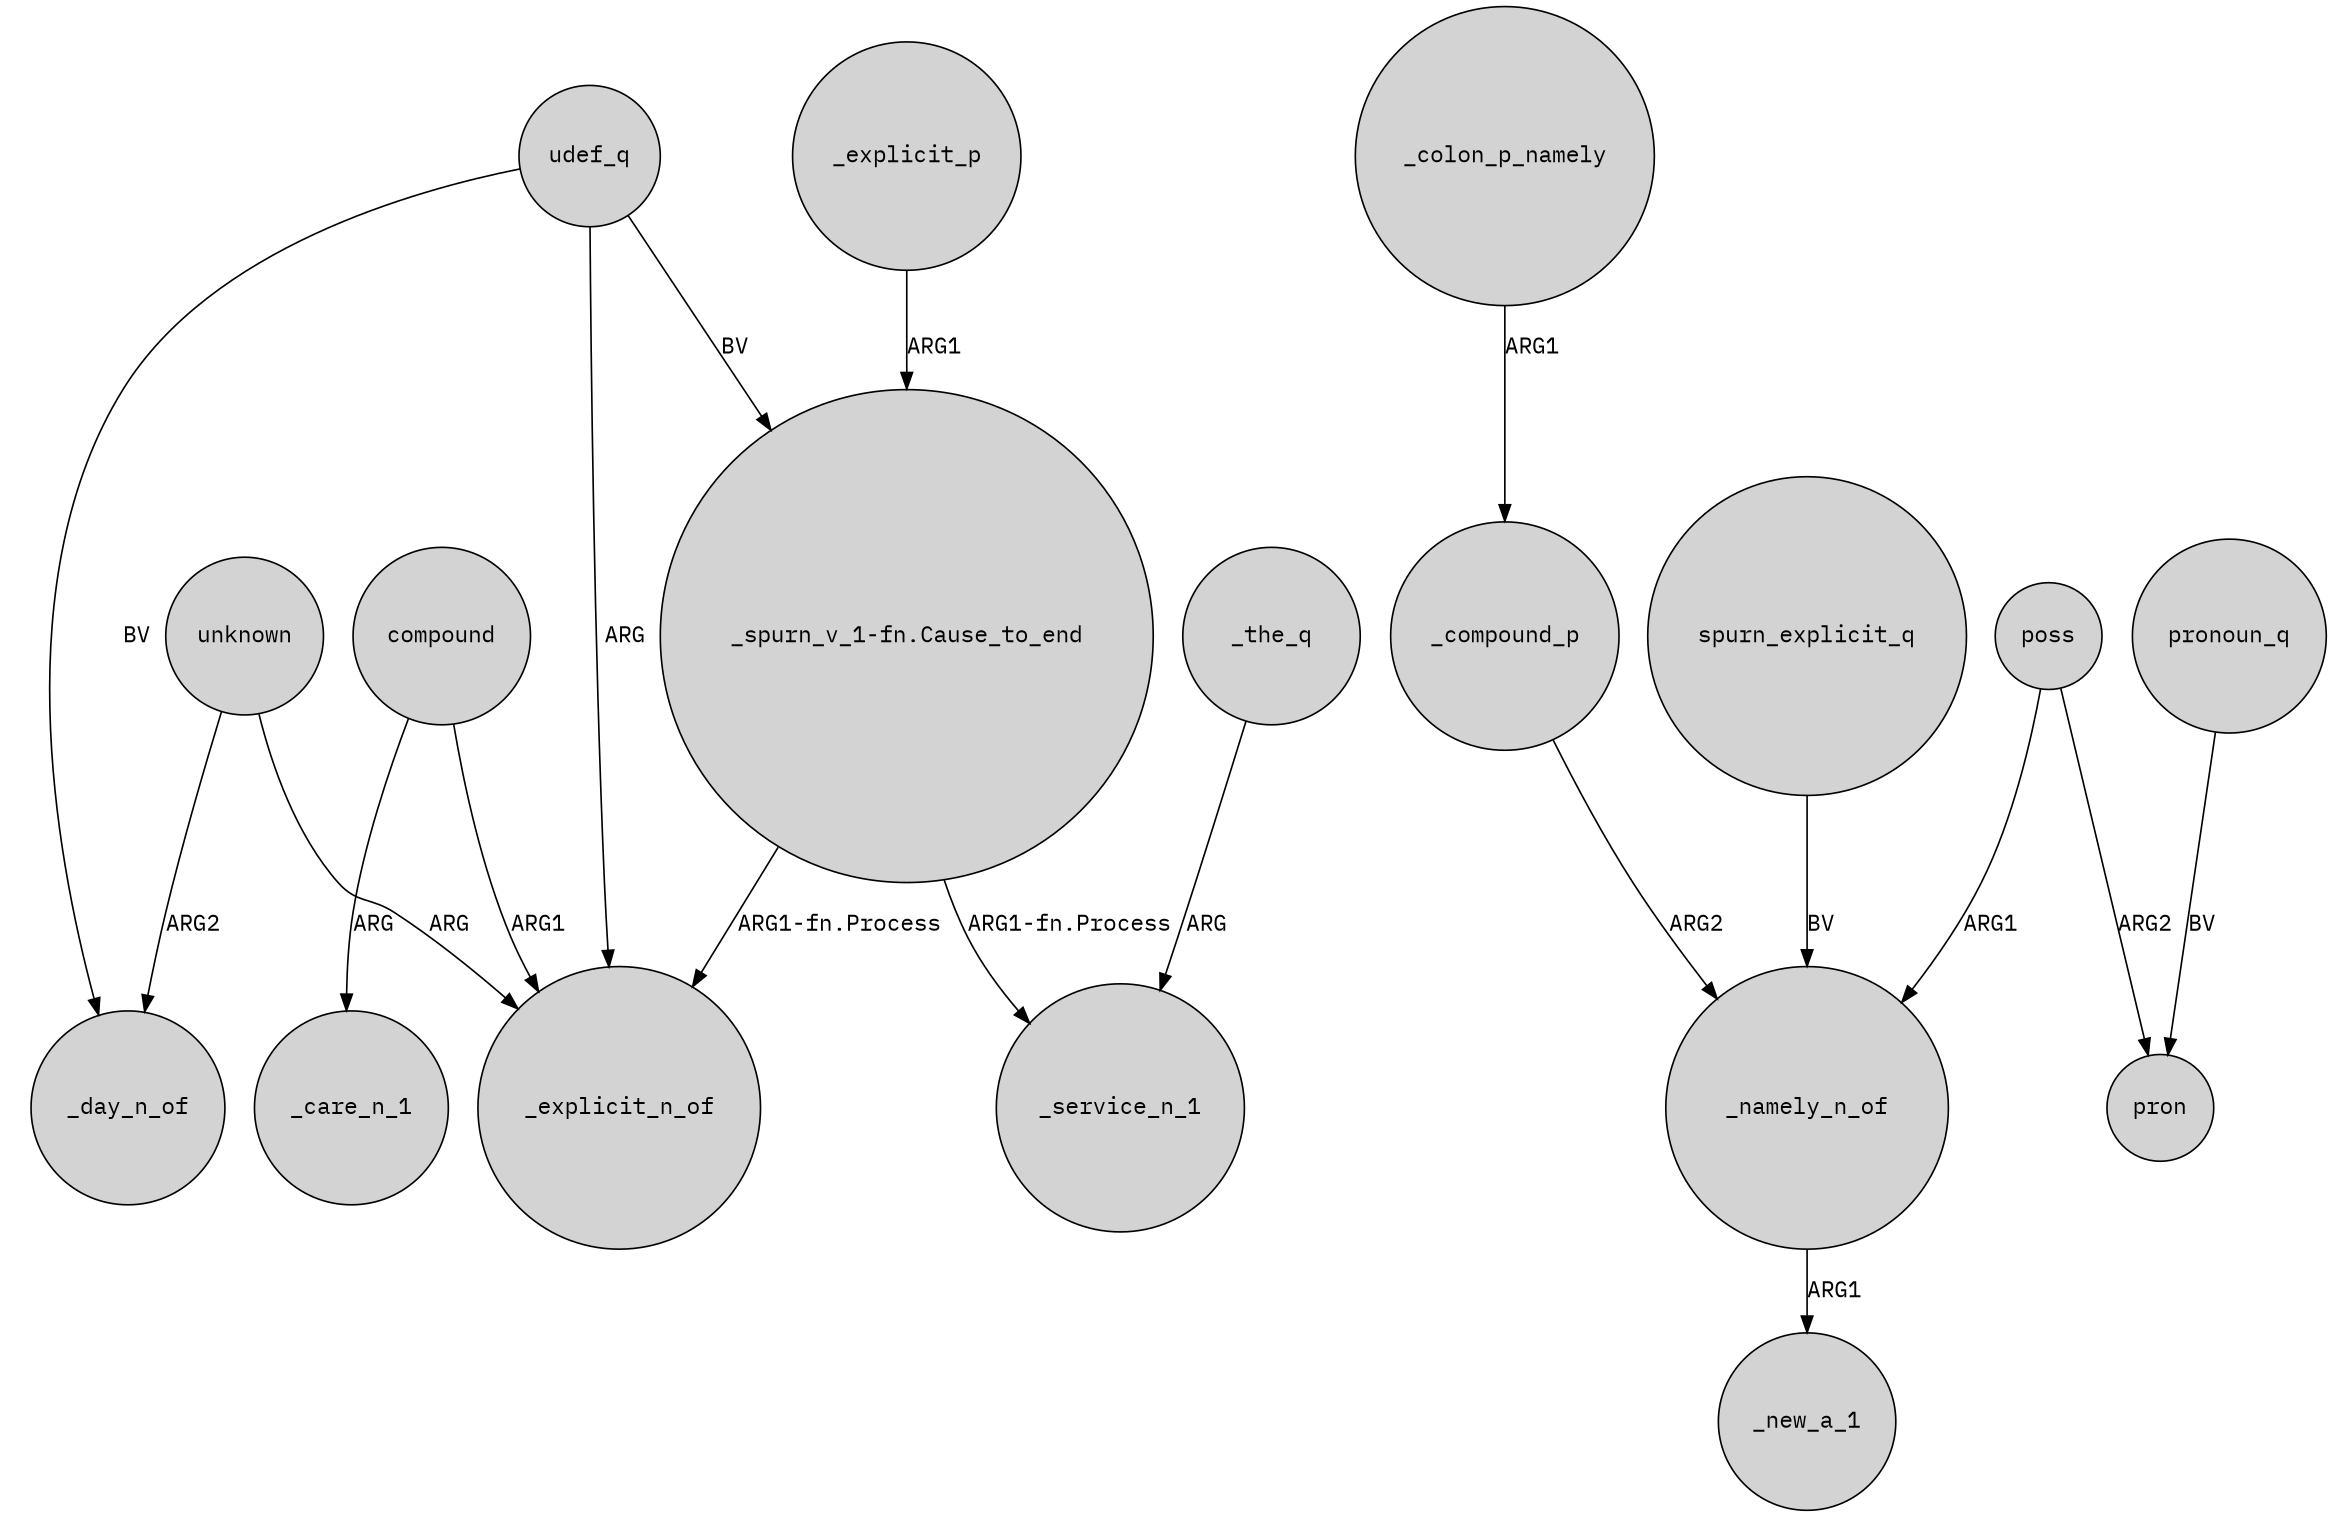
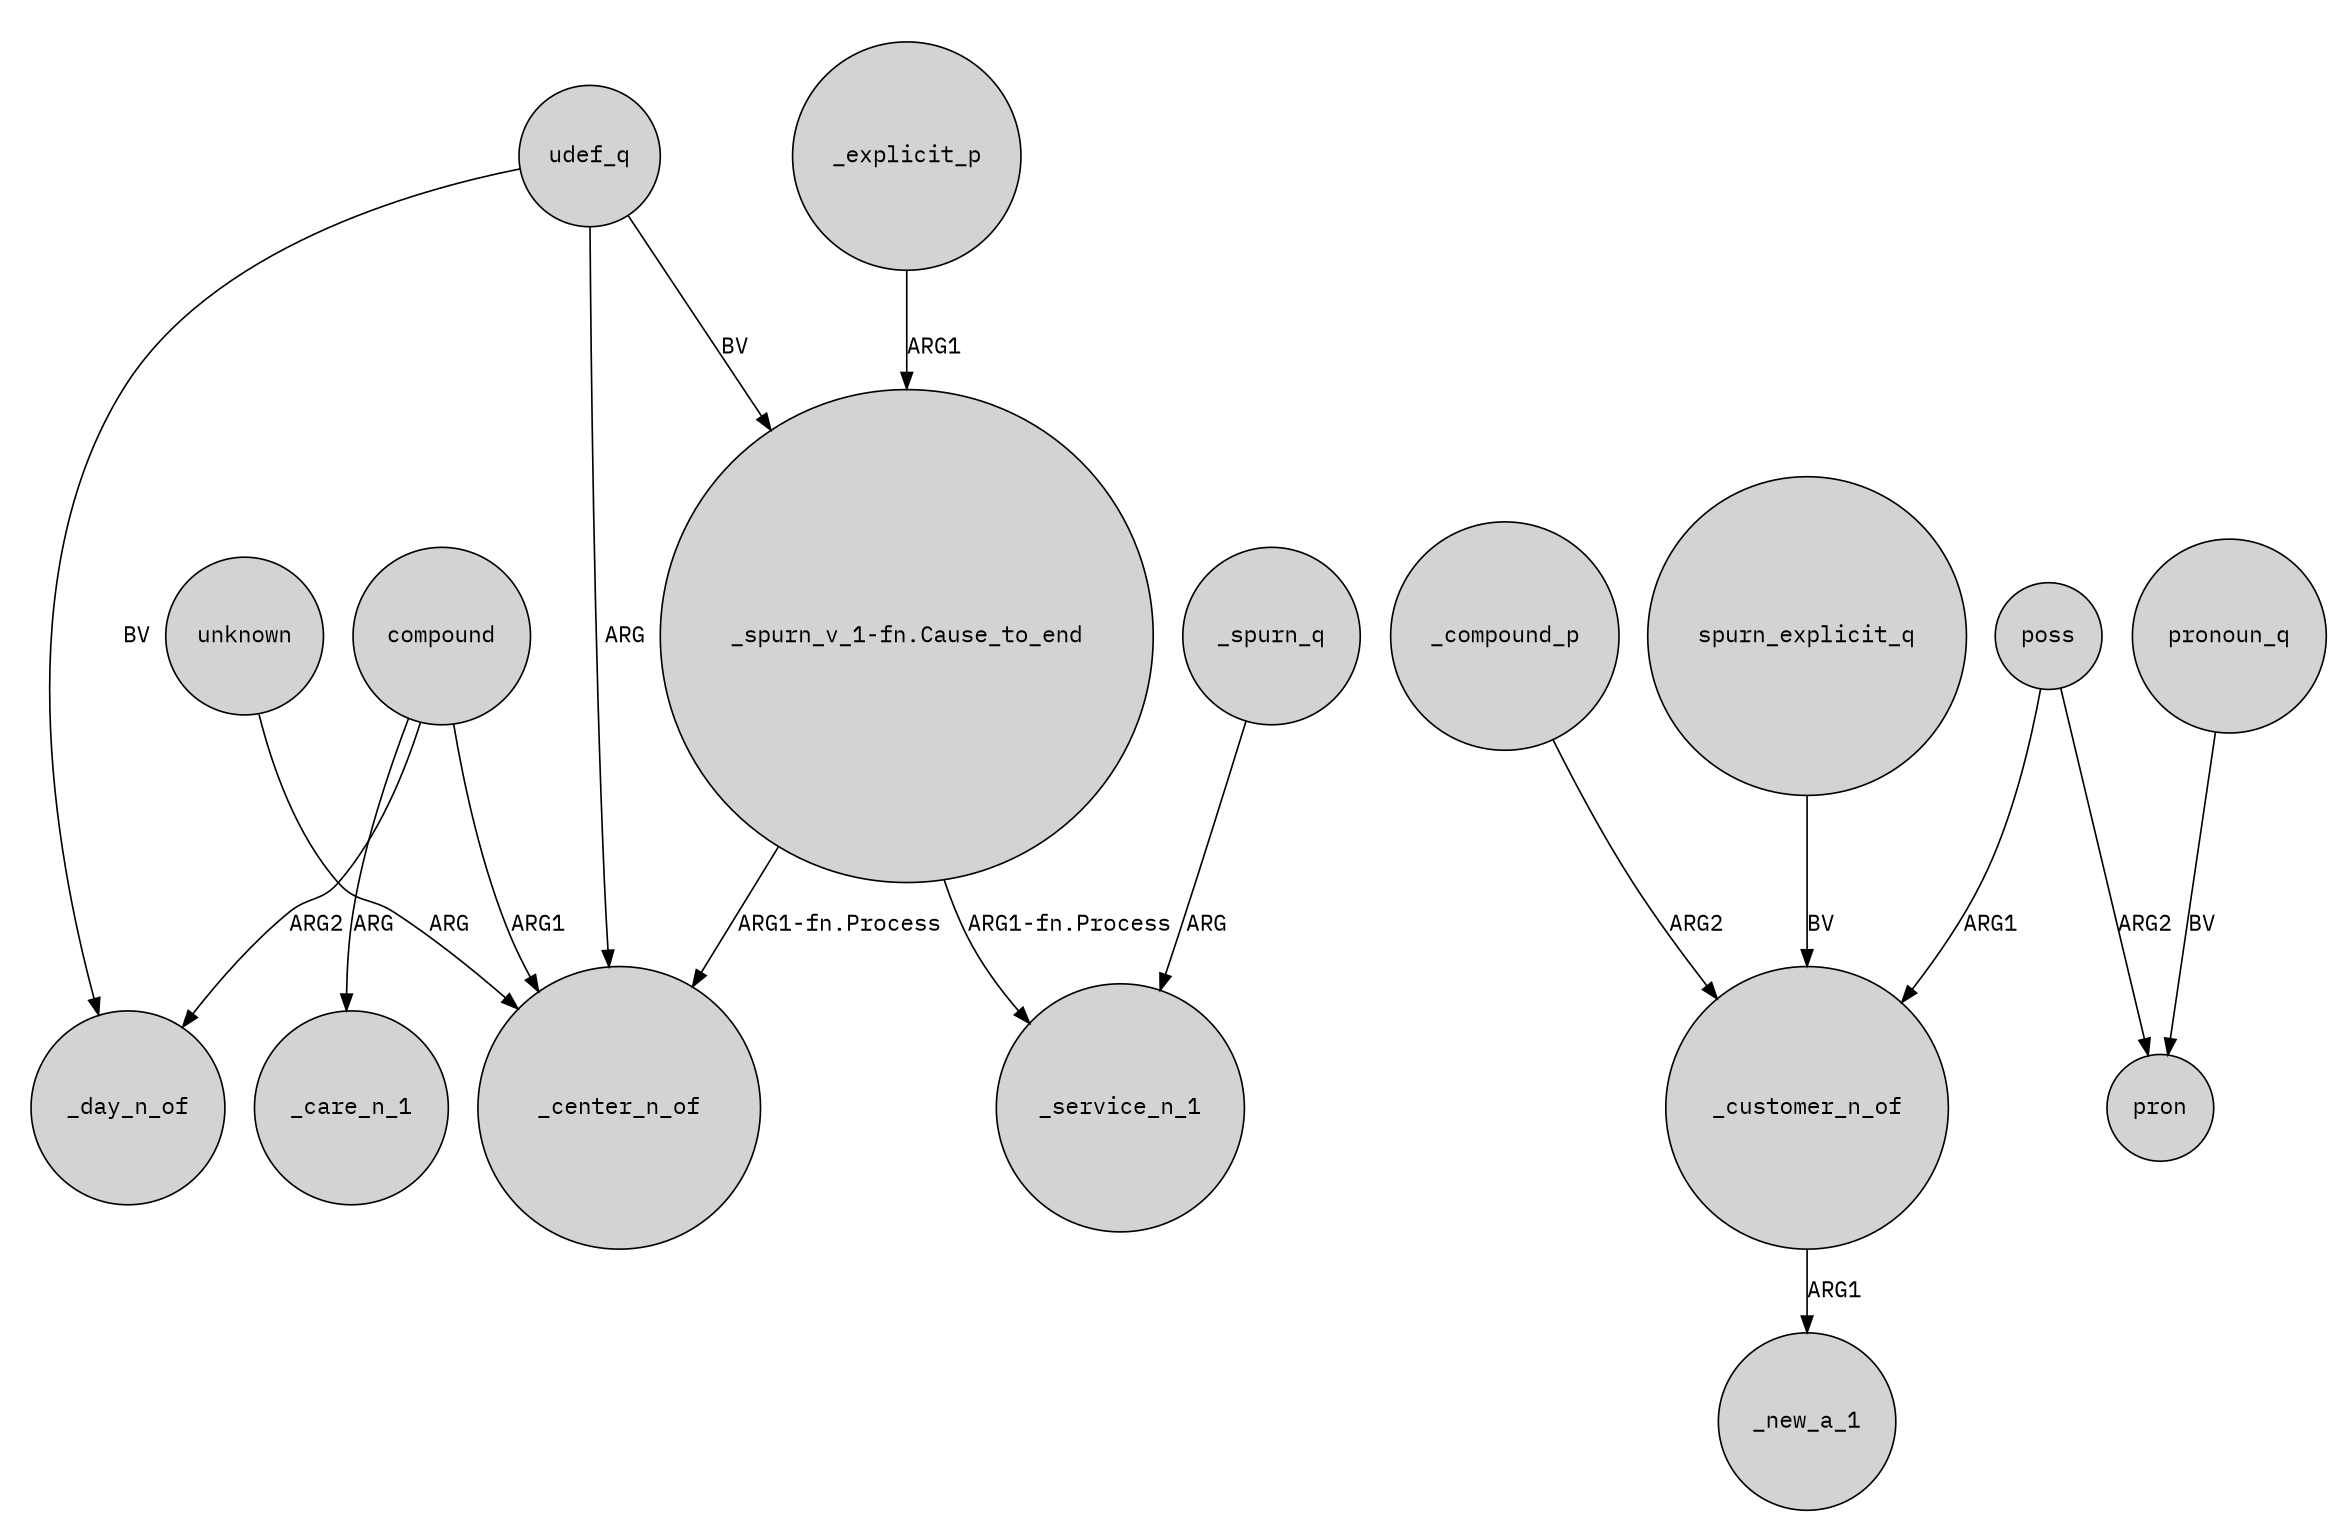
(1505, 156) -> none
(1272, 636) -> (1272, 636)
(181, 853) -> (324, 894)
(619, 1108) -> (619, 1108)
(1807, 1108) -> (1807, 1108)
